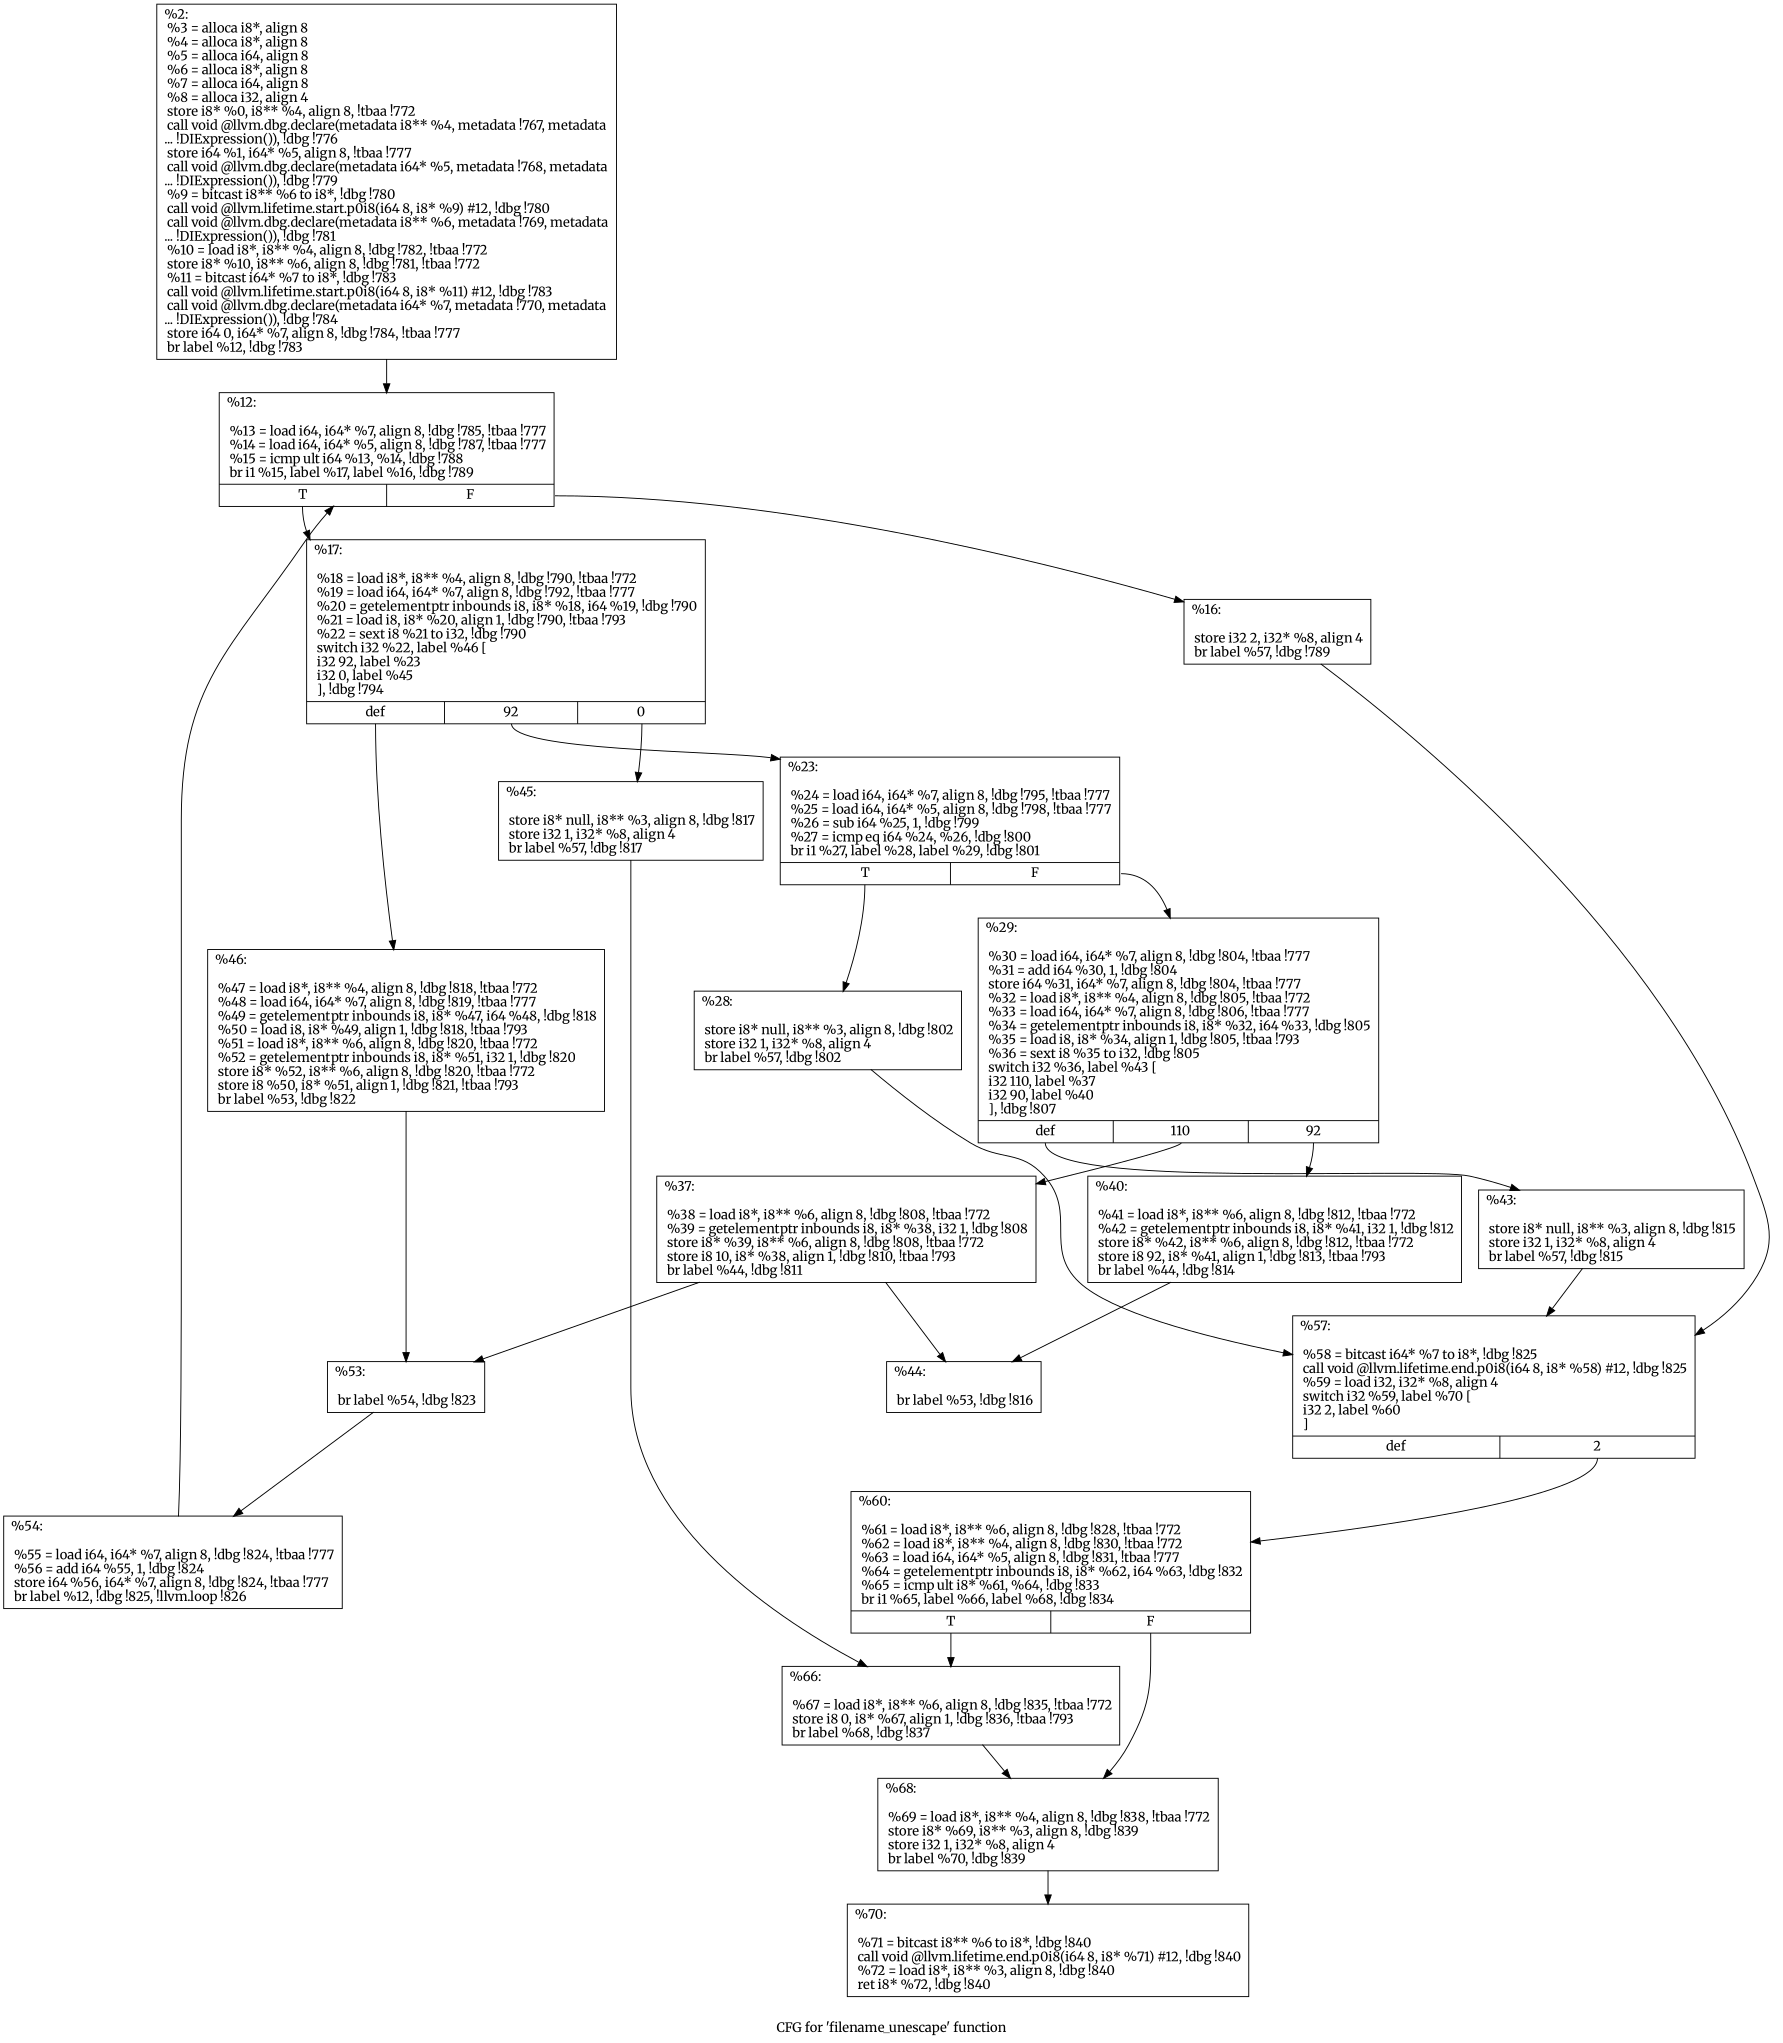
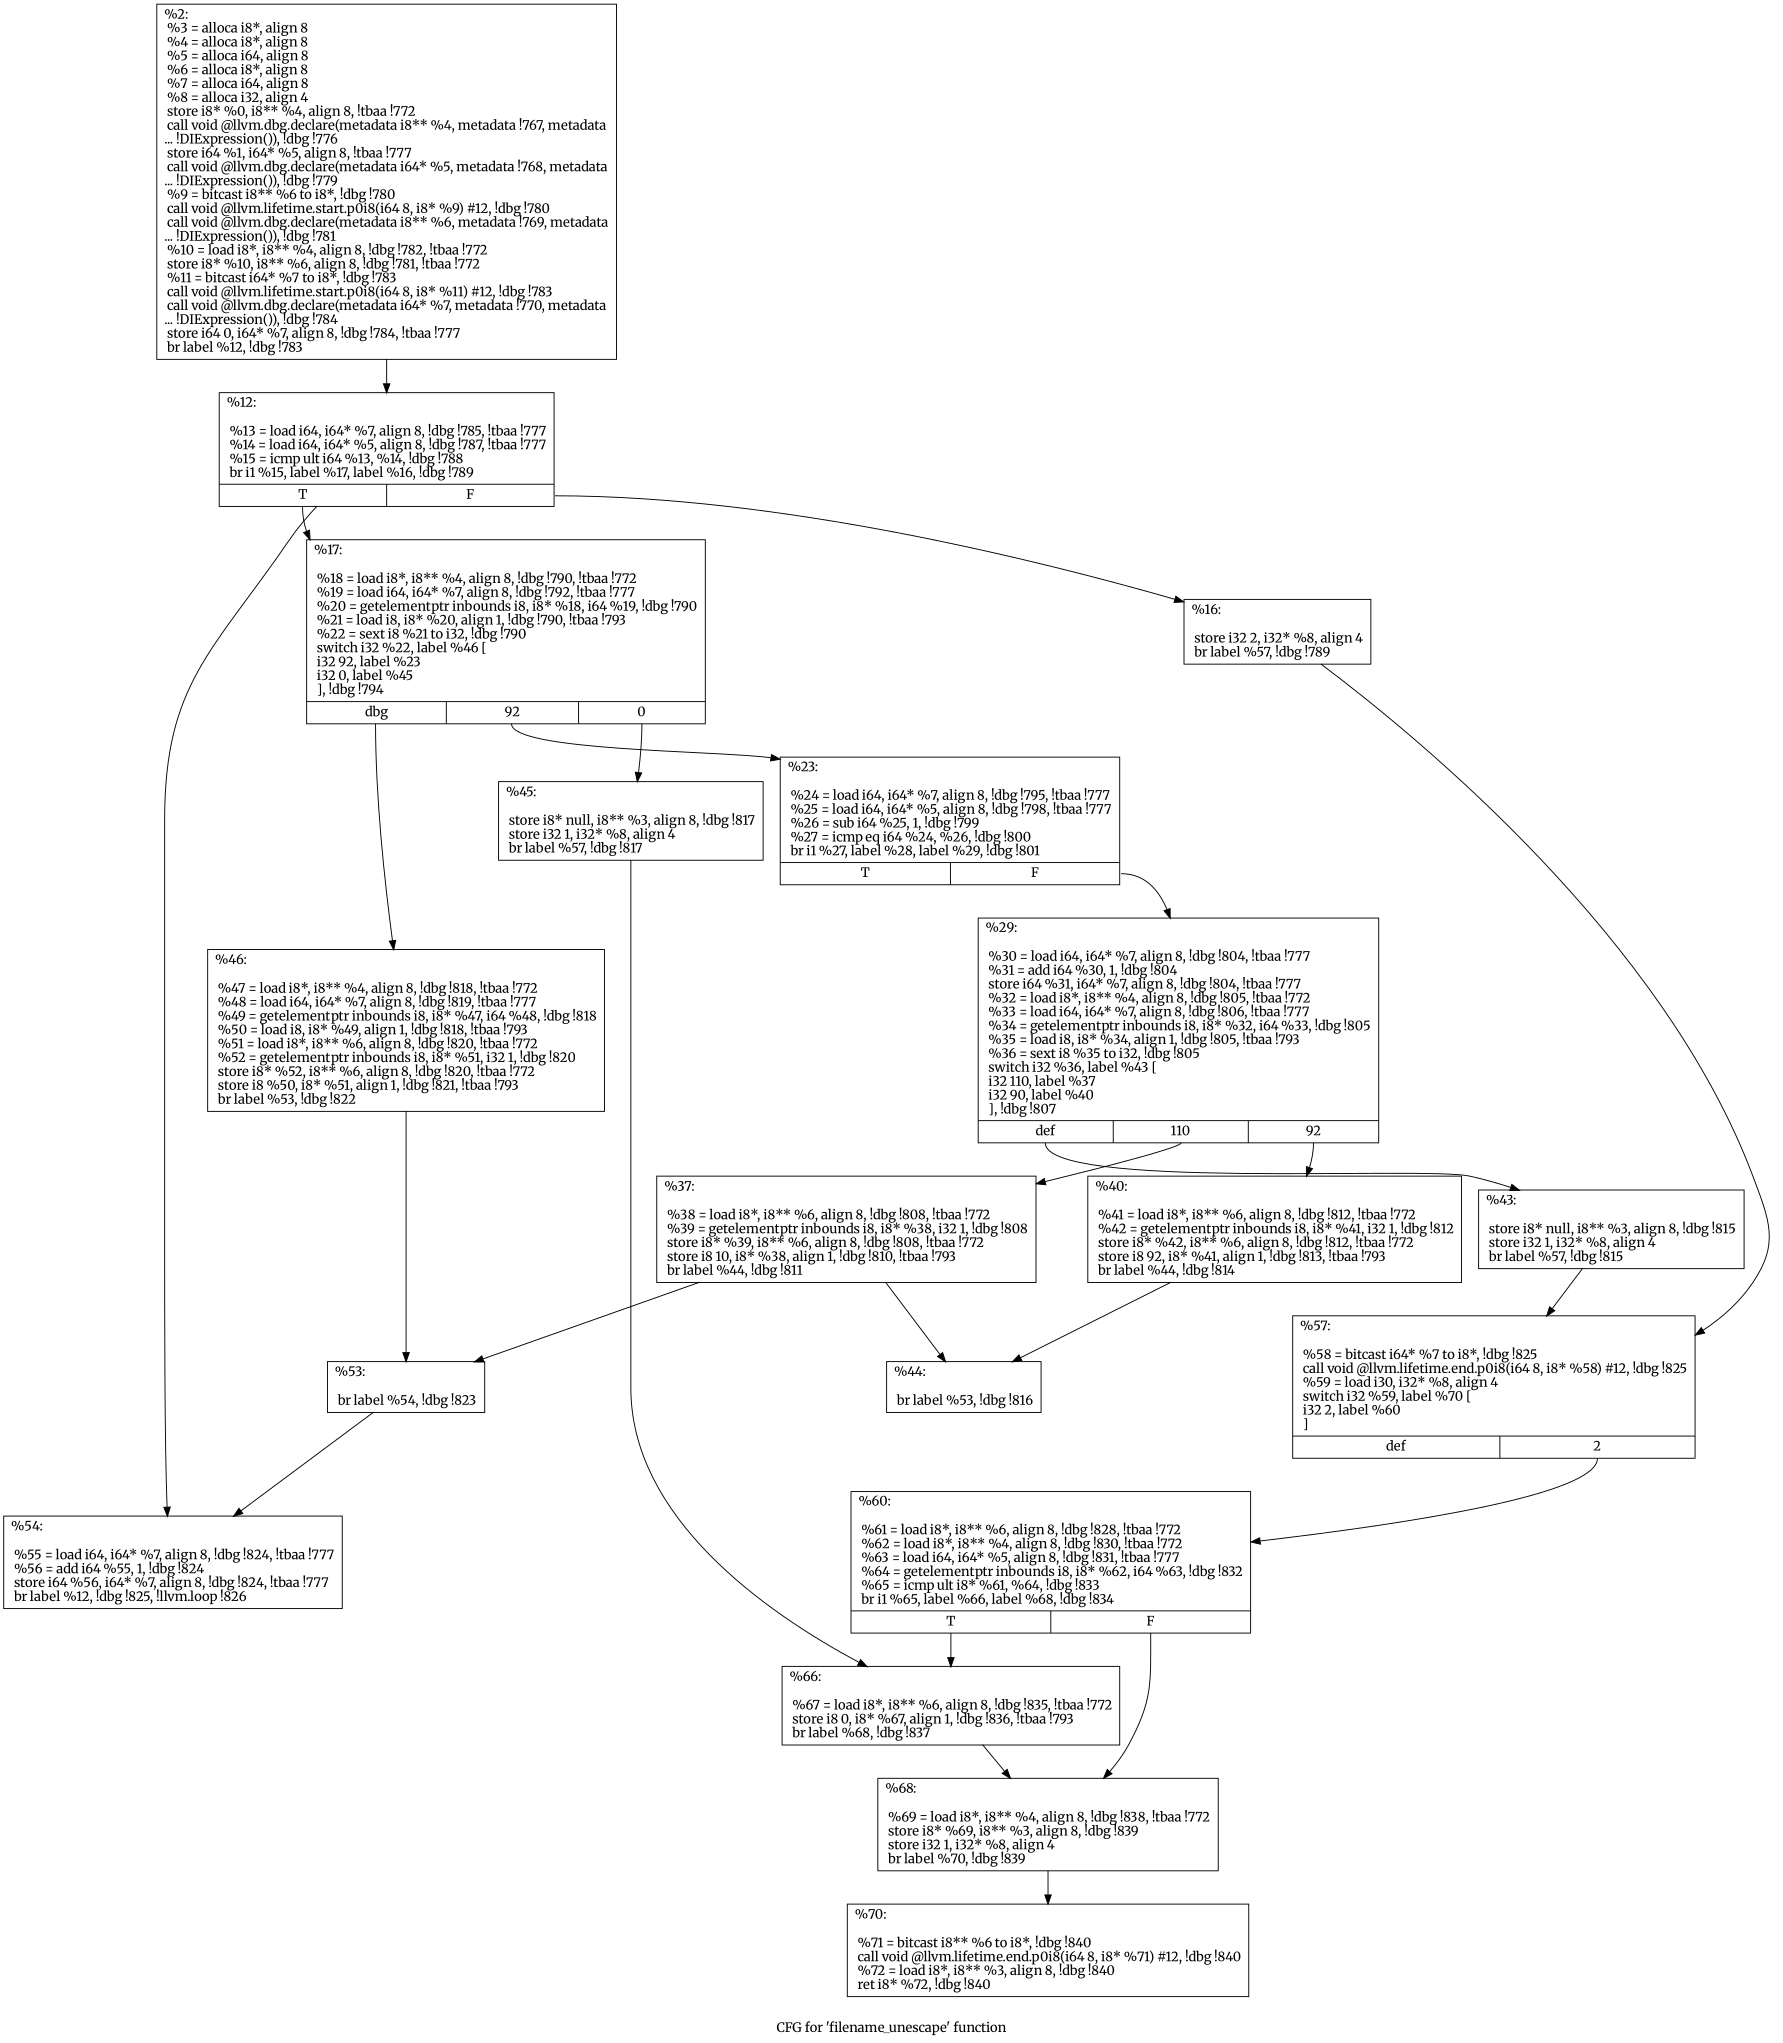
(376, 712) -> (376, 712)
(181, 994) -> (165, 985)
(828, 1030) -> none
(1399, 1383) -> (1399, 1383)
